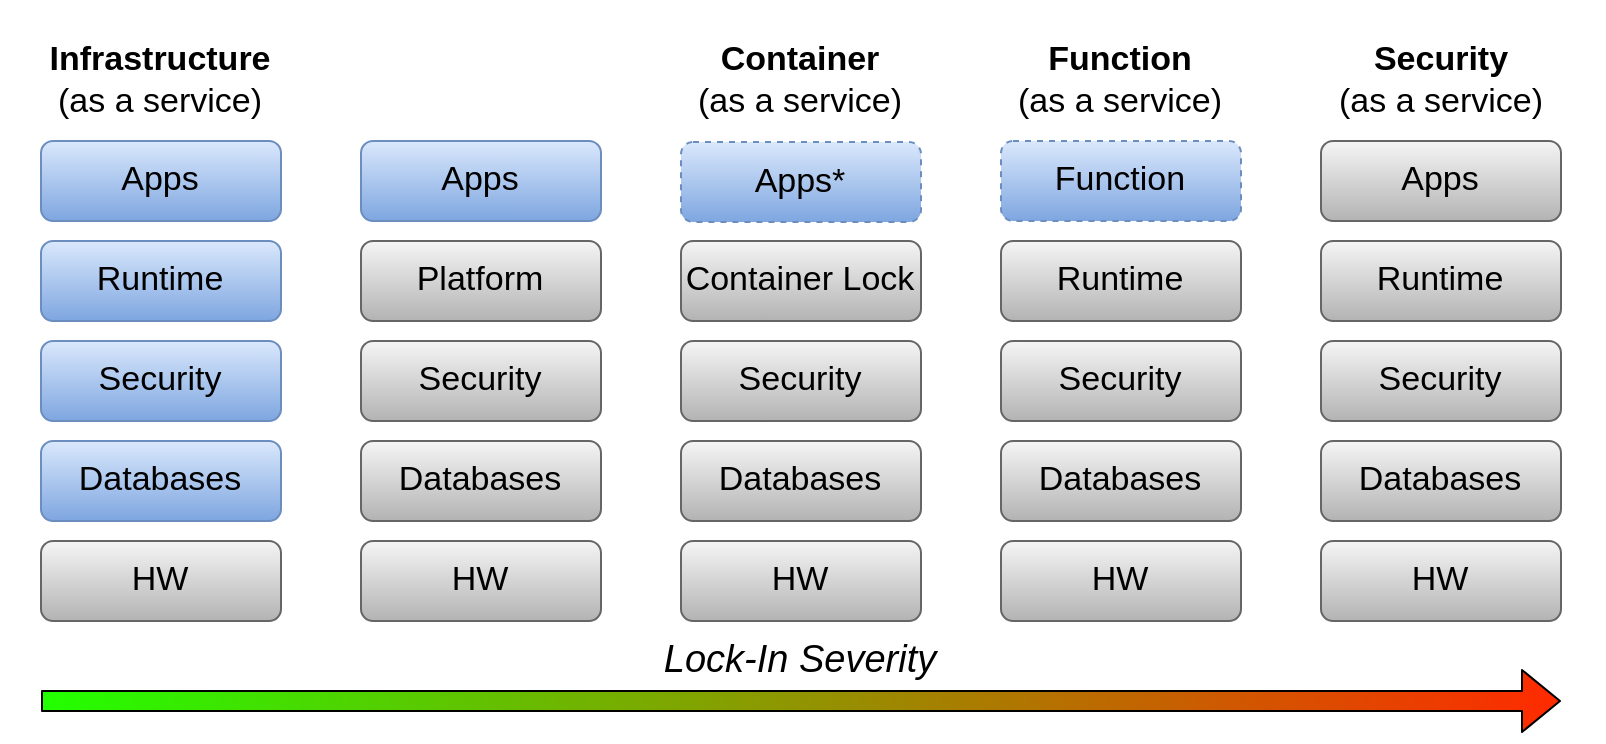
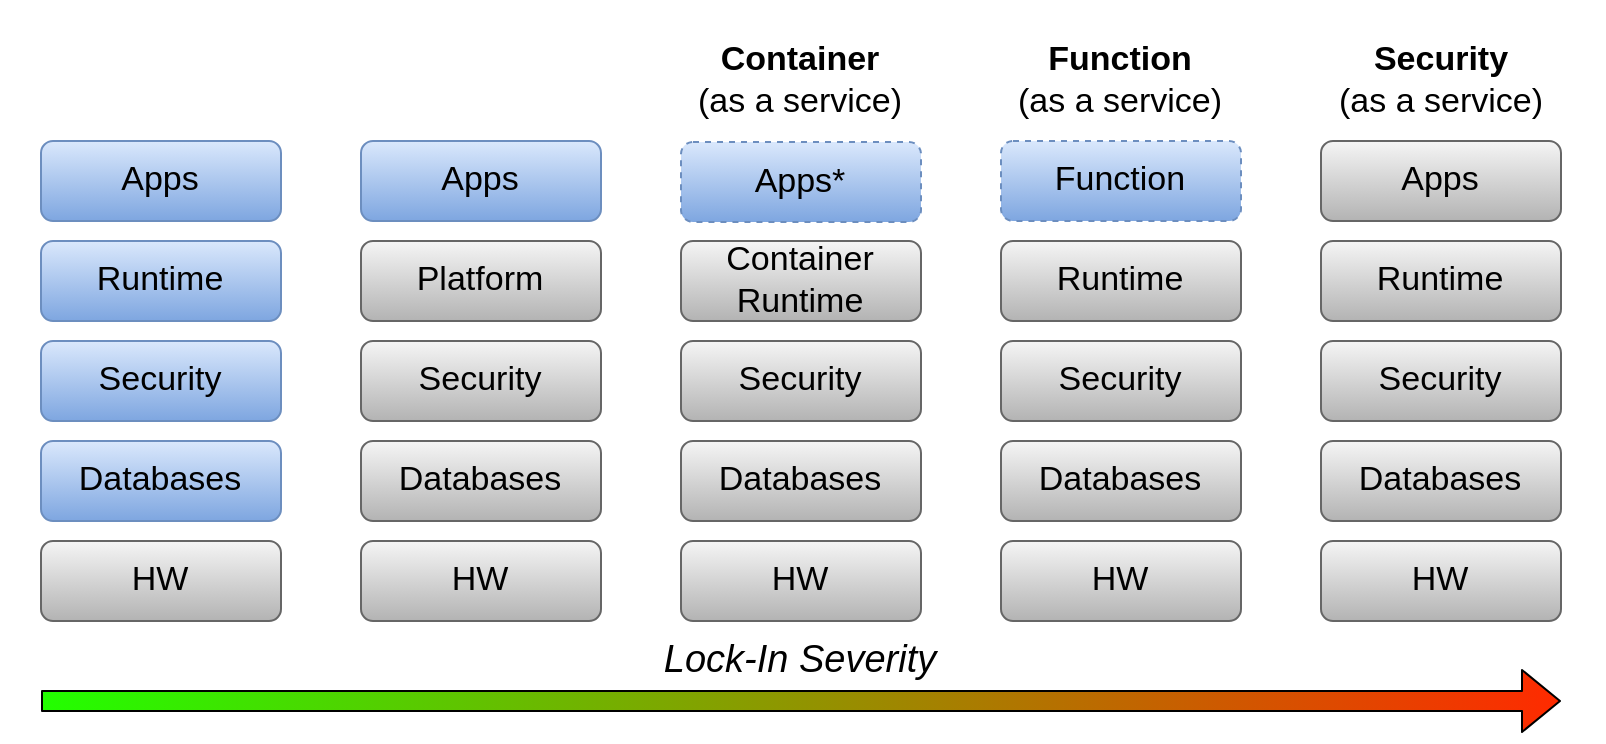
(161, 81) -> none
(801, 281) -> (801, 281)
